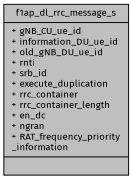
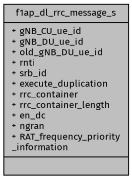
(65, 42) -> (48, 42)
